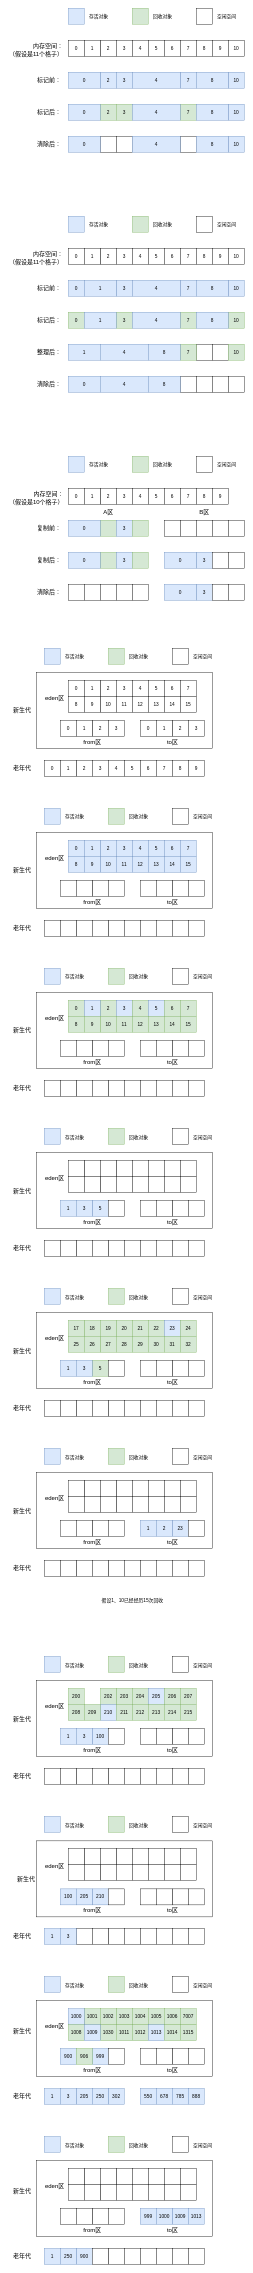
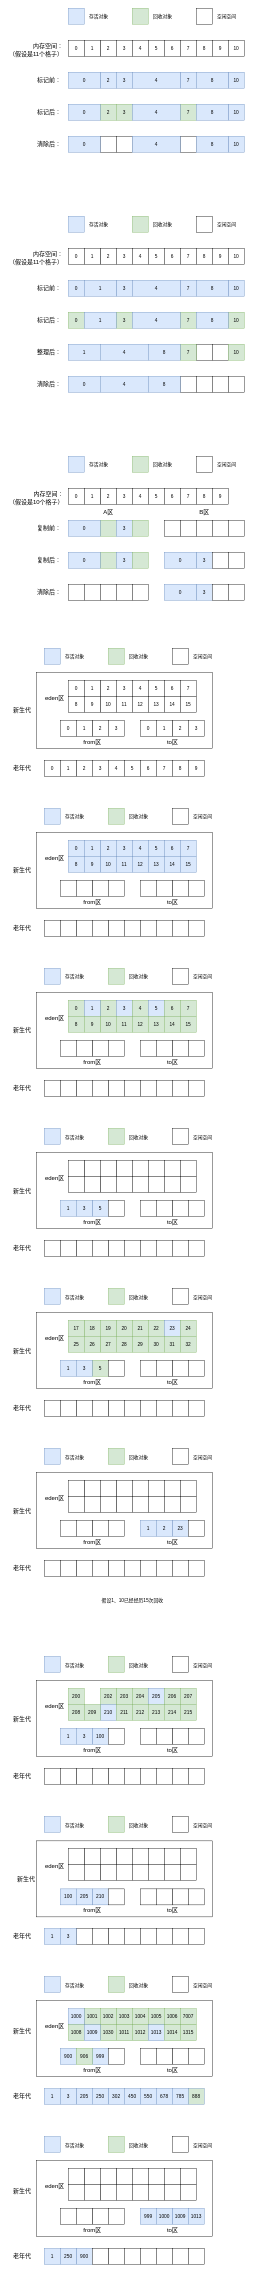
none -> (132, 2096)
(196, 2096) -> (196, 2096)
